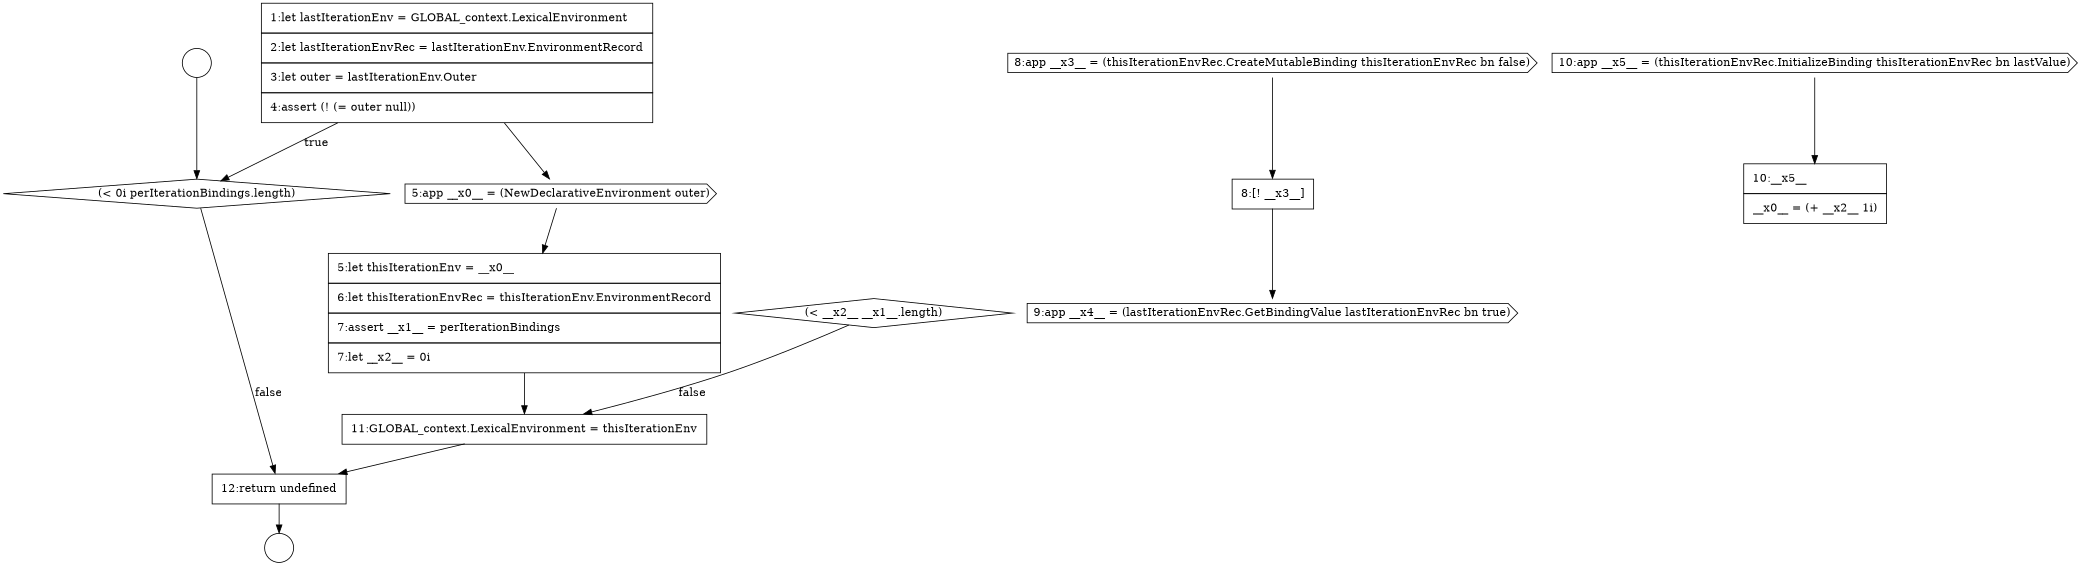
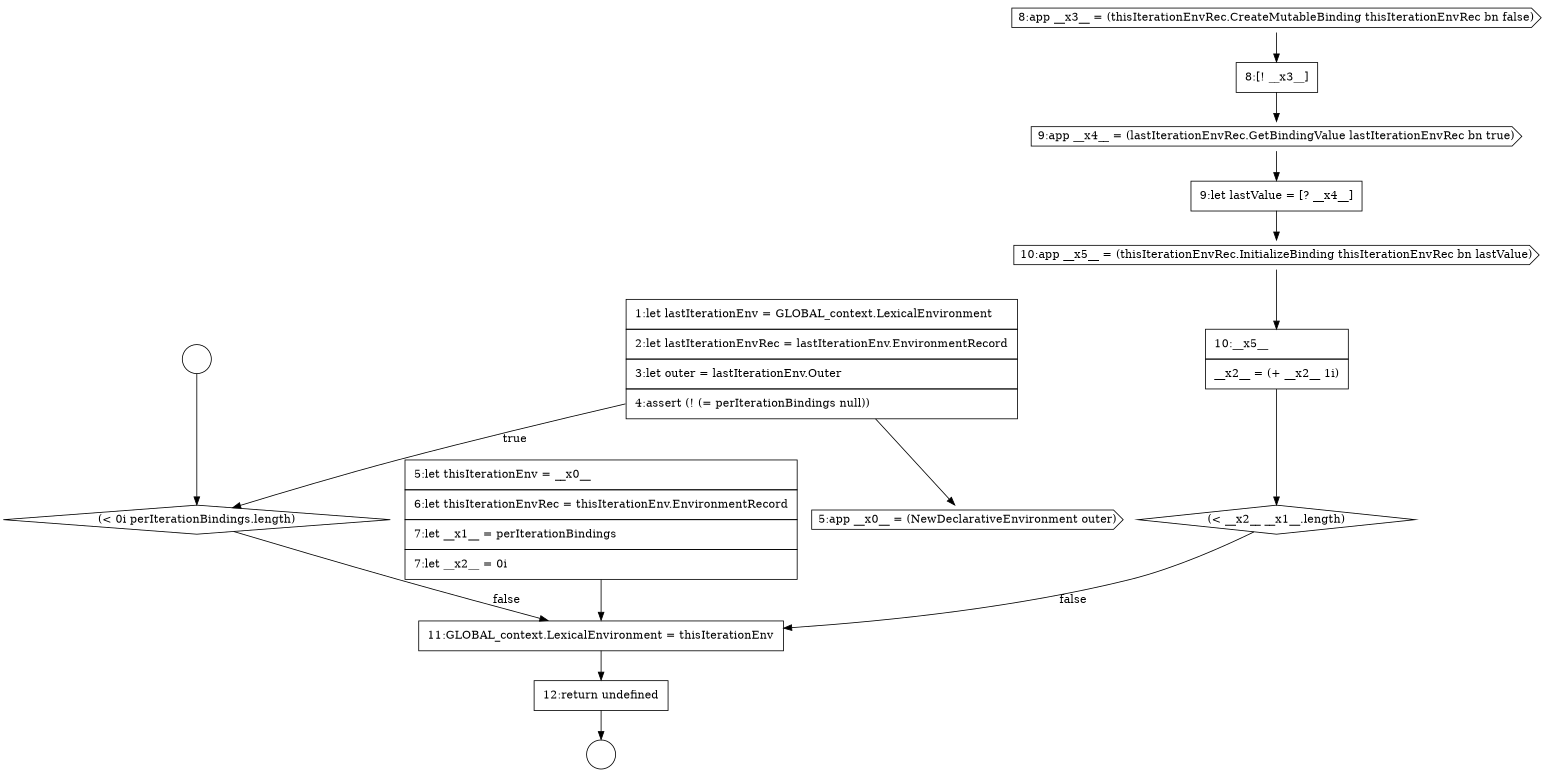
(343, 107) -> (753, 403)
none -> (1277, 196)
(1815, 208) -> (1277, 374)
(551, 227) -> none
(449, 328) -> (516, 534)
(237, 337) -> (387, 576)
none -> (1277, 443)
